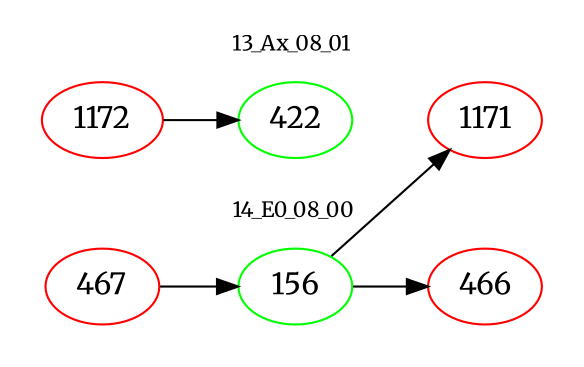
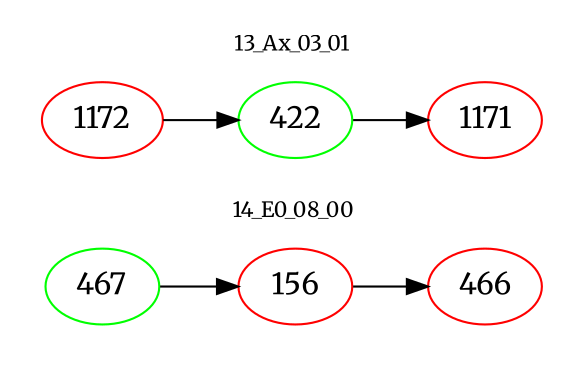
(292, 45) -> (292, 45)
(383, 210) -> (380, 120)
(102, 287) -> (102, 287)
(295, 287) -> (295, 287)
